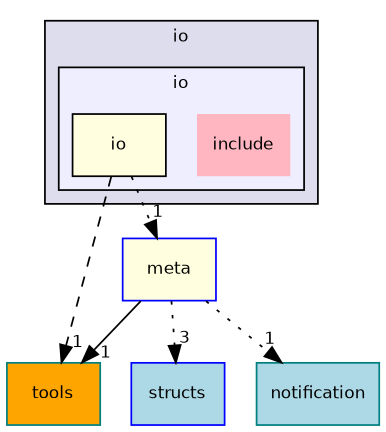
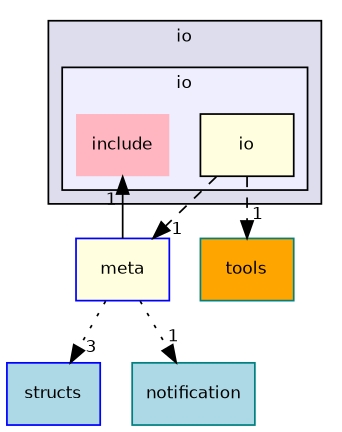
(141, 199) -> (191, 201)
(117, 325) -> (123, 216)
